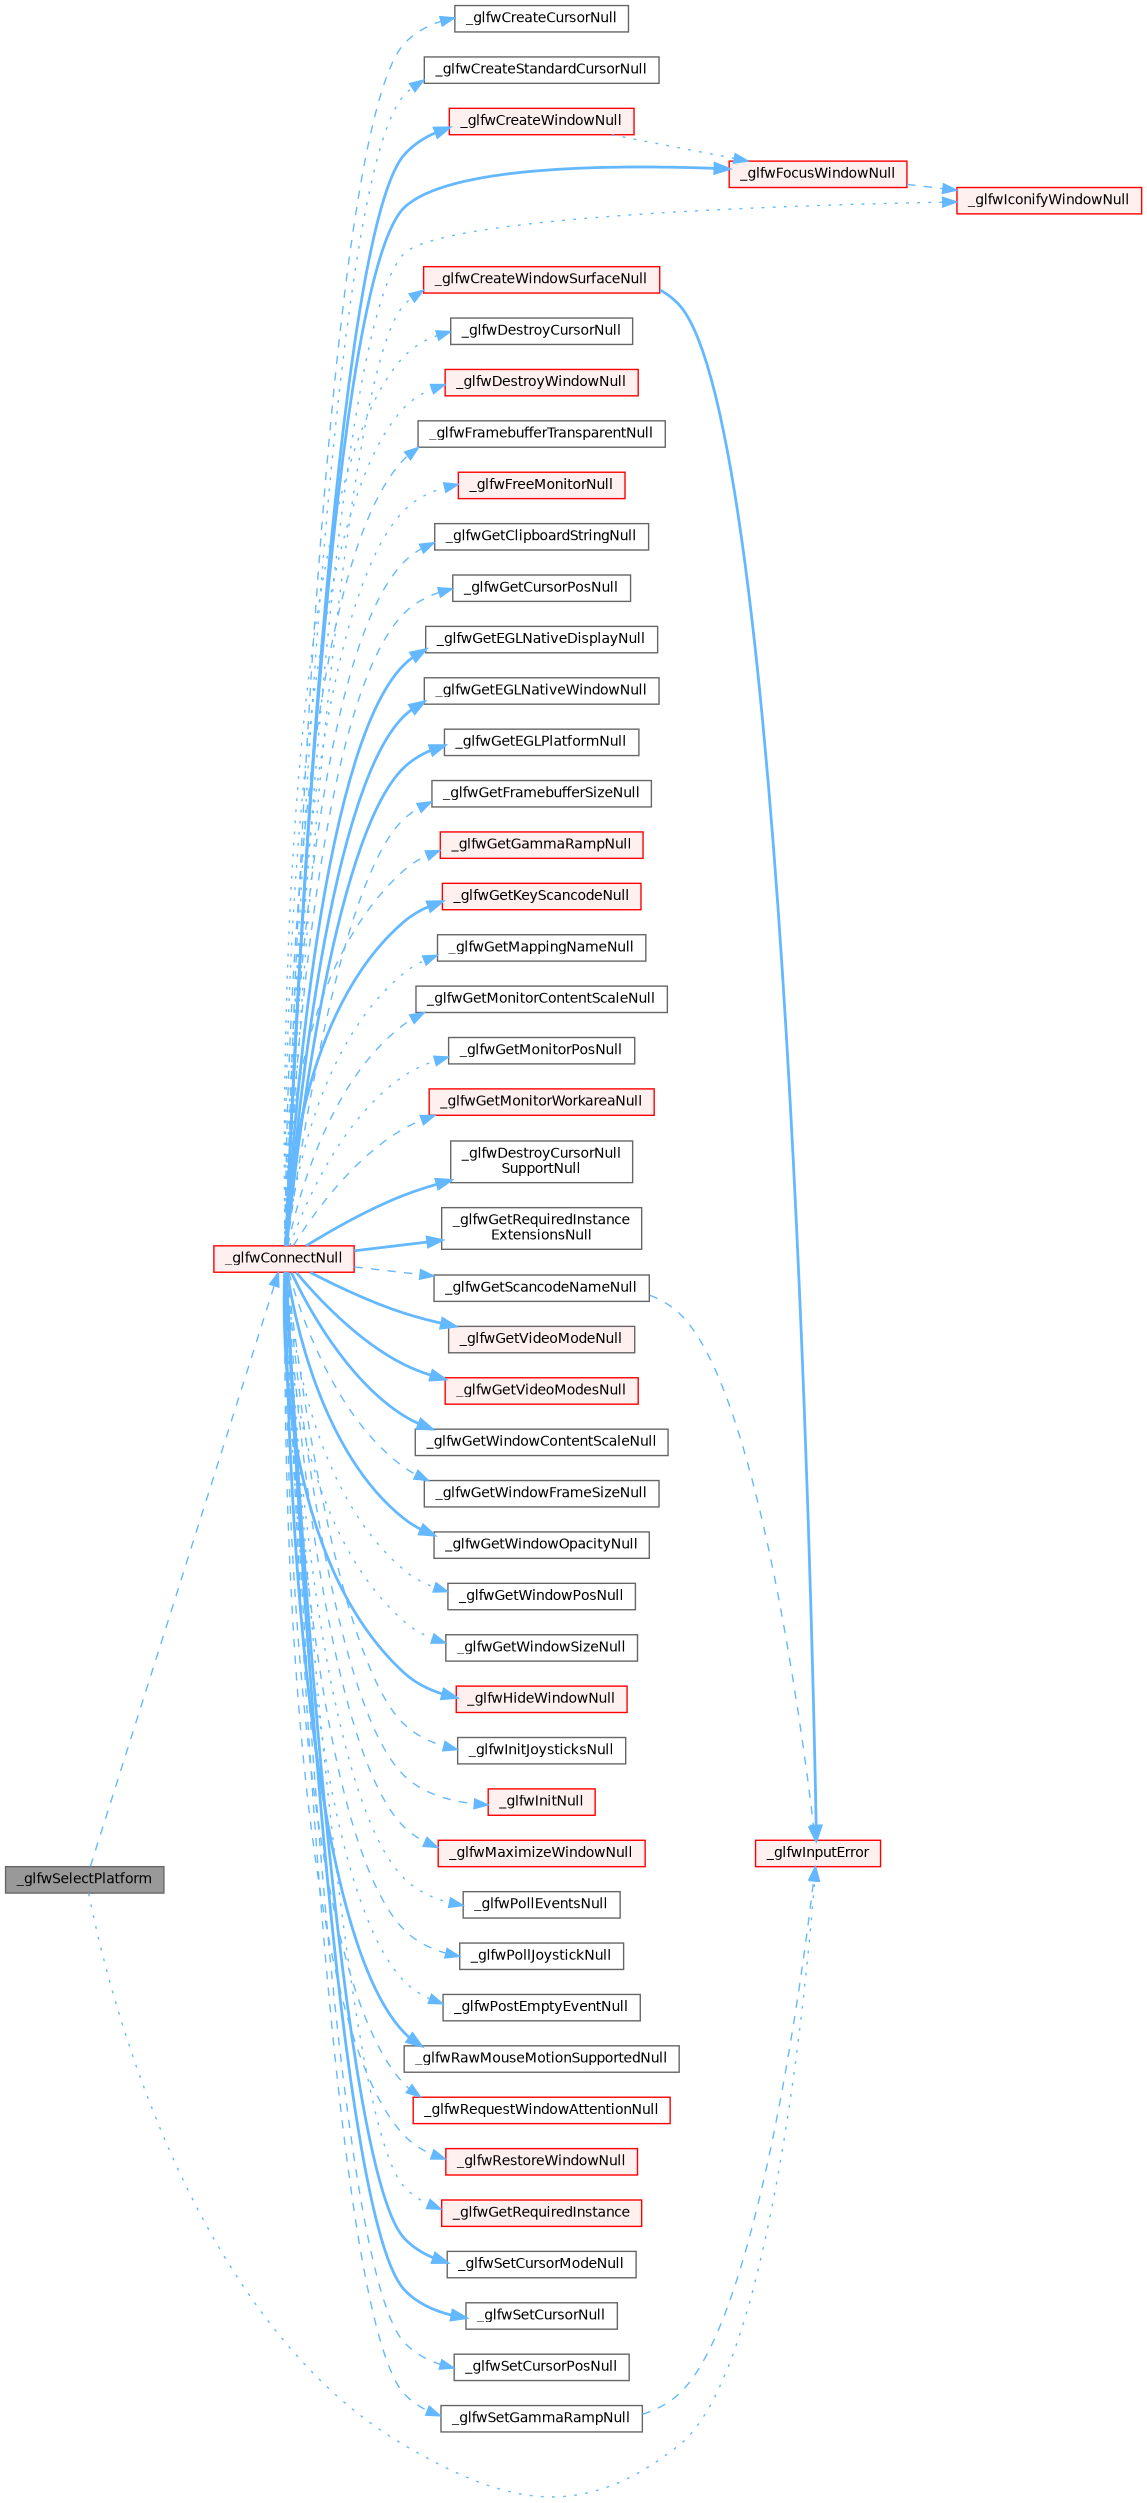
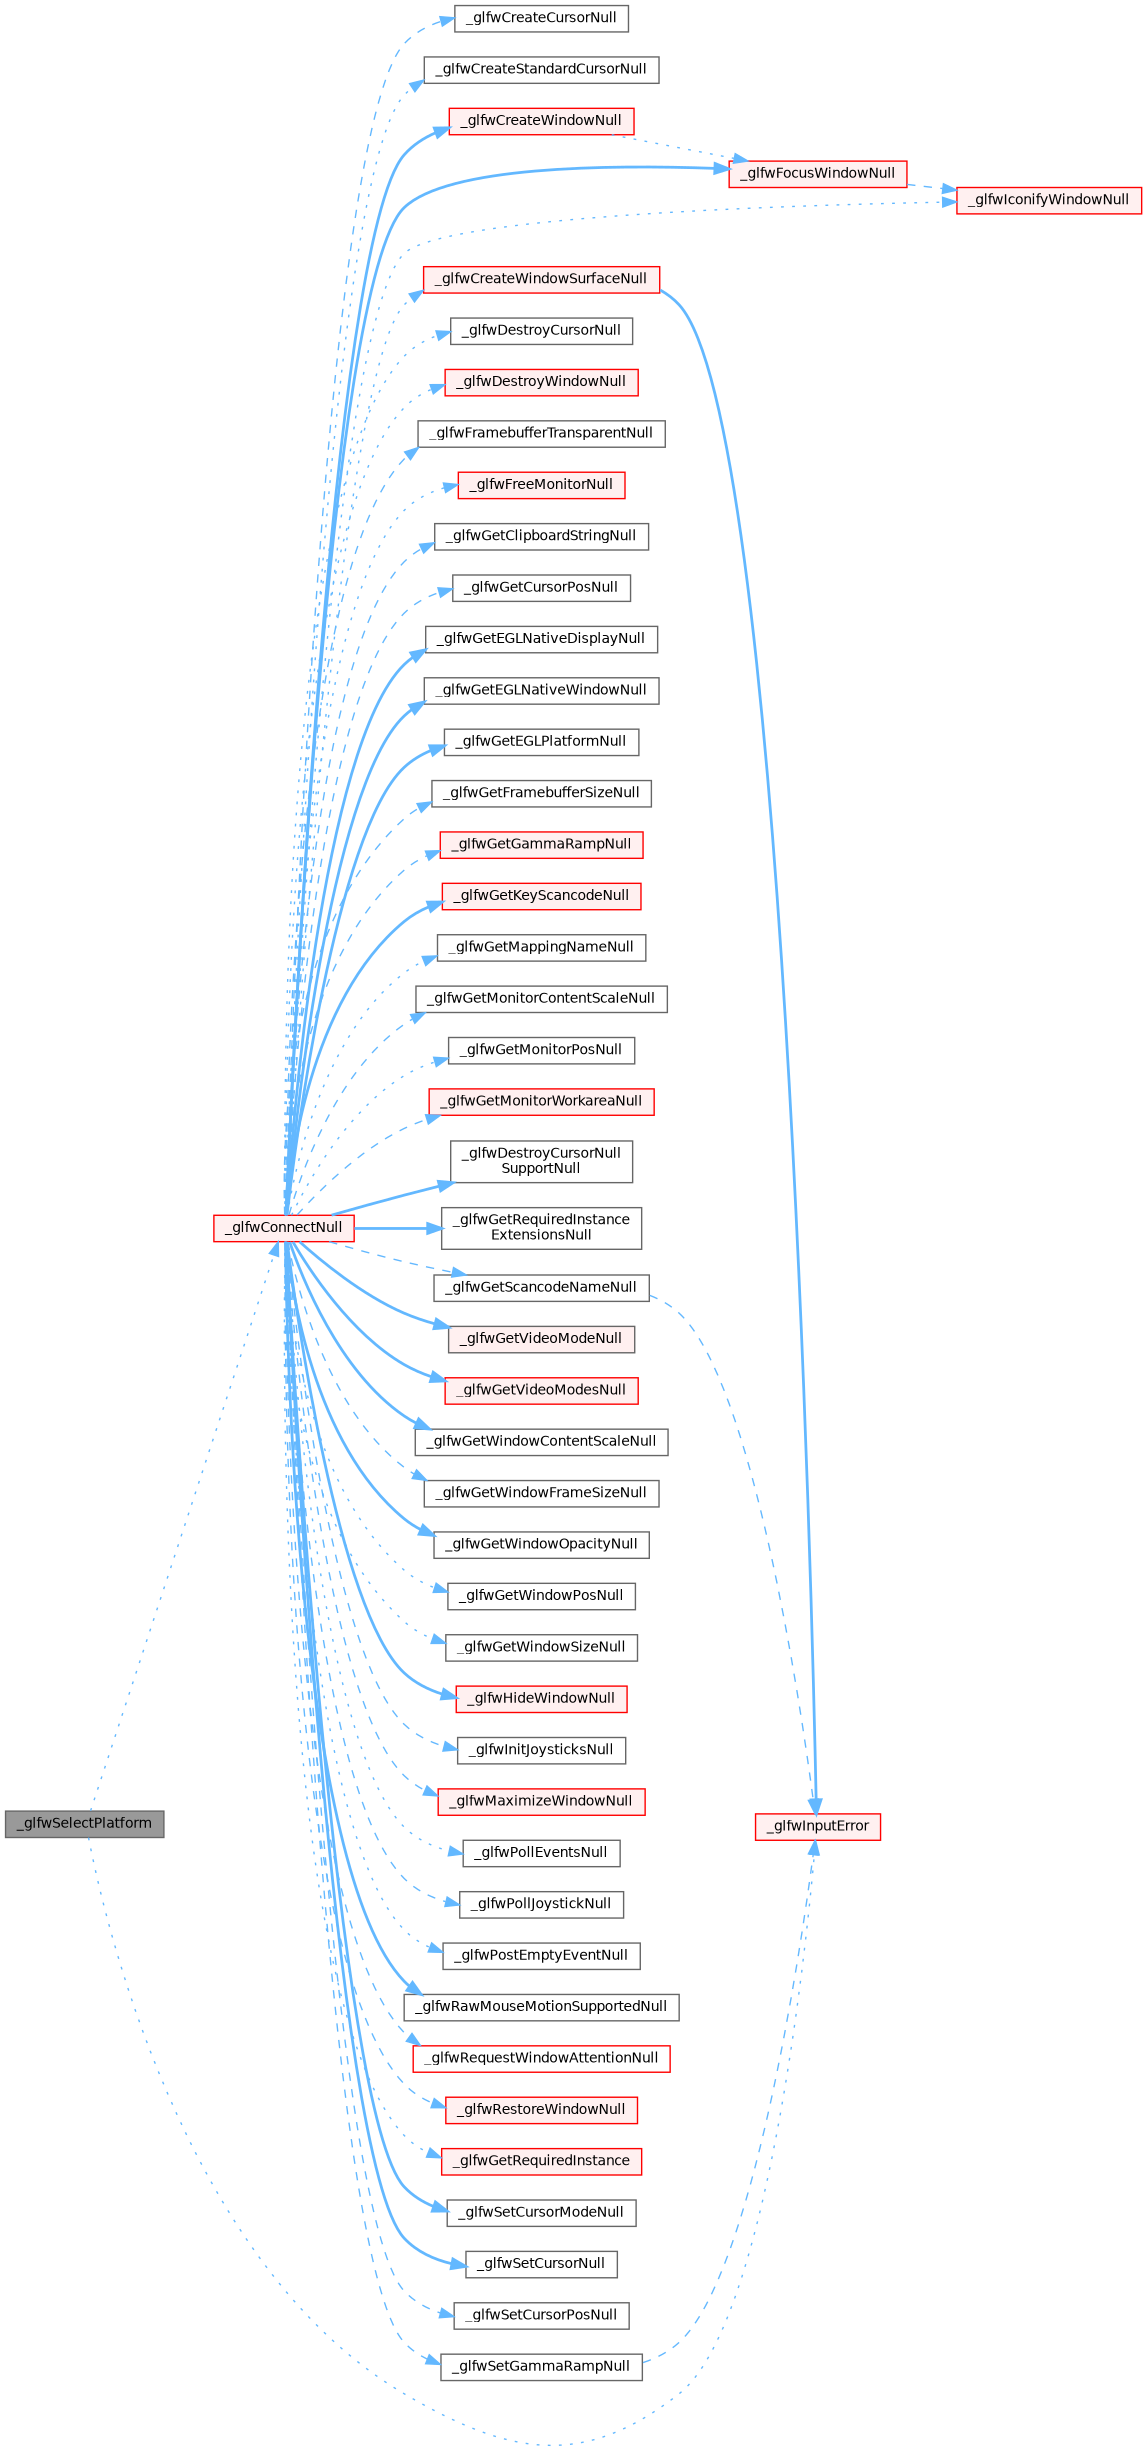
(182, 1576) -> (182, 1533)
(542, 1802) -> none
